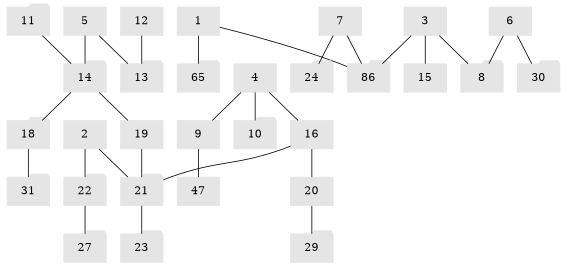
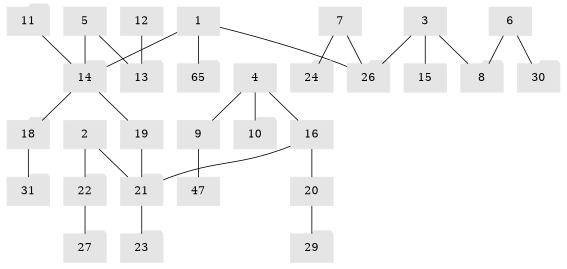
none -> (147, 47)
(369, 78) -> (369, 78)
